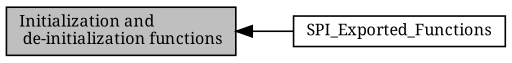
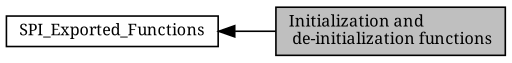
(273, 31) -> (255, 31)
